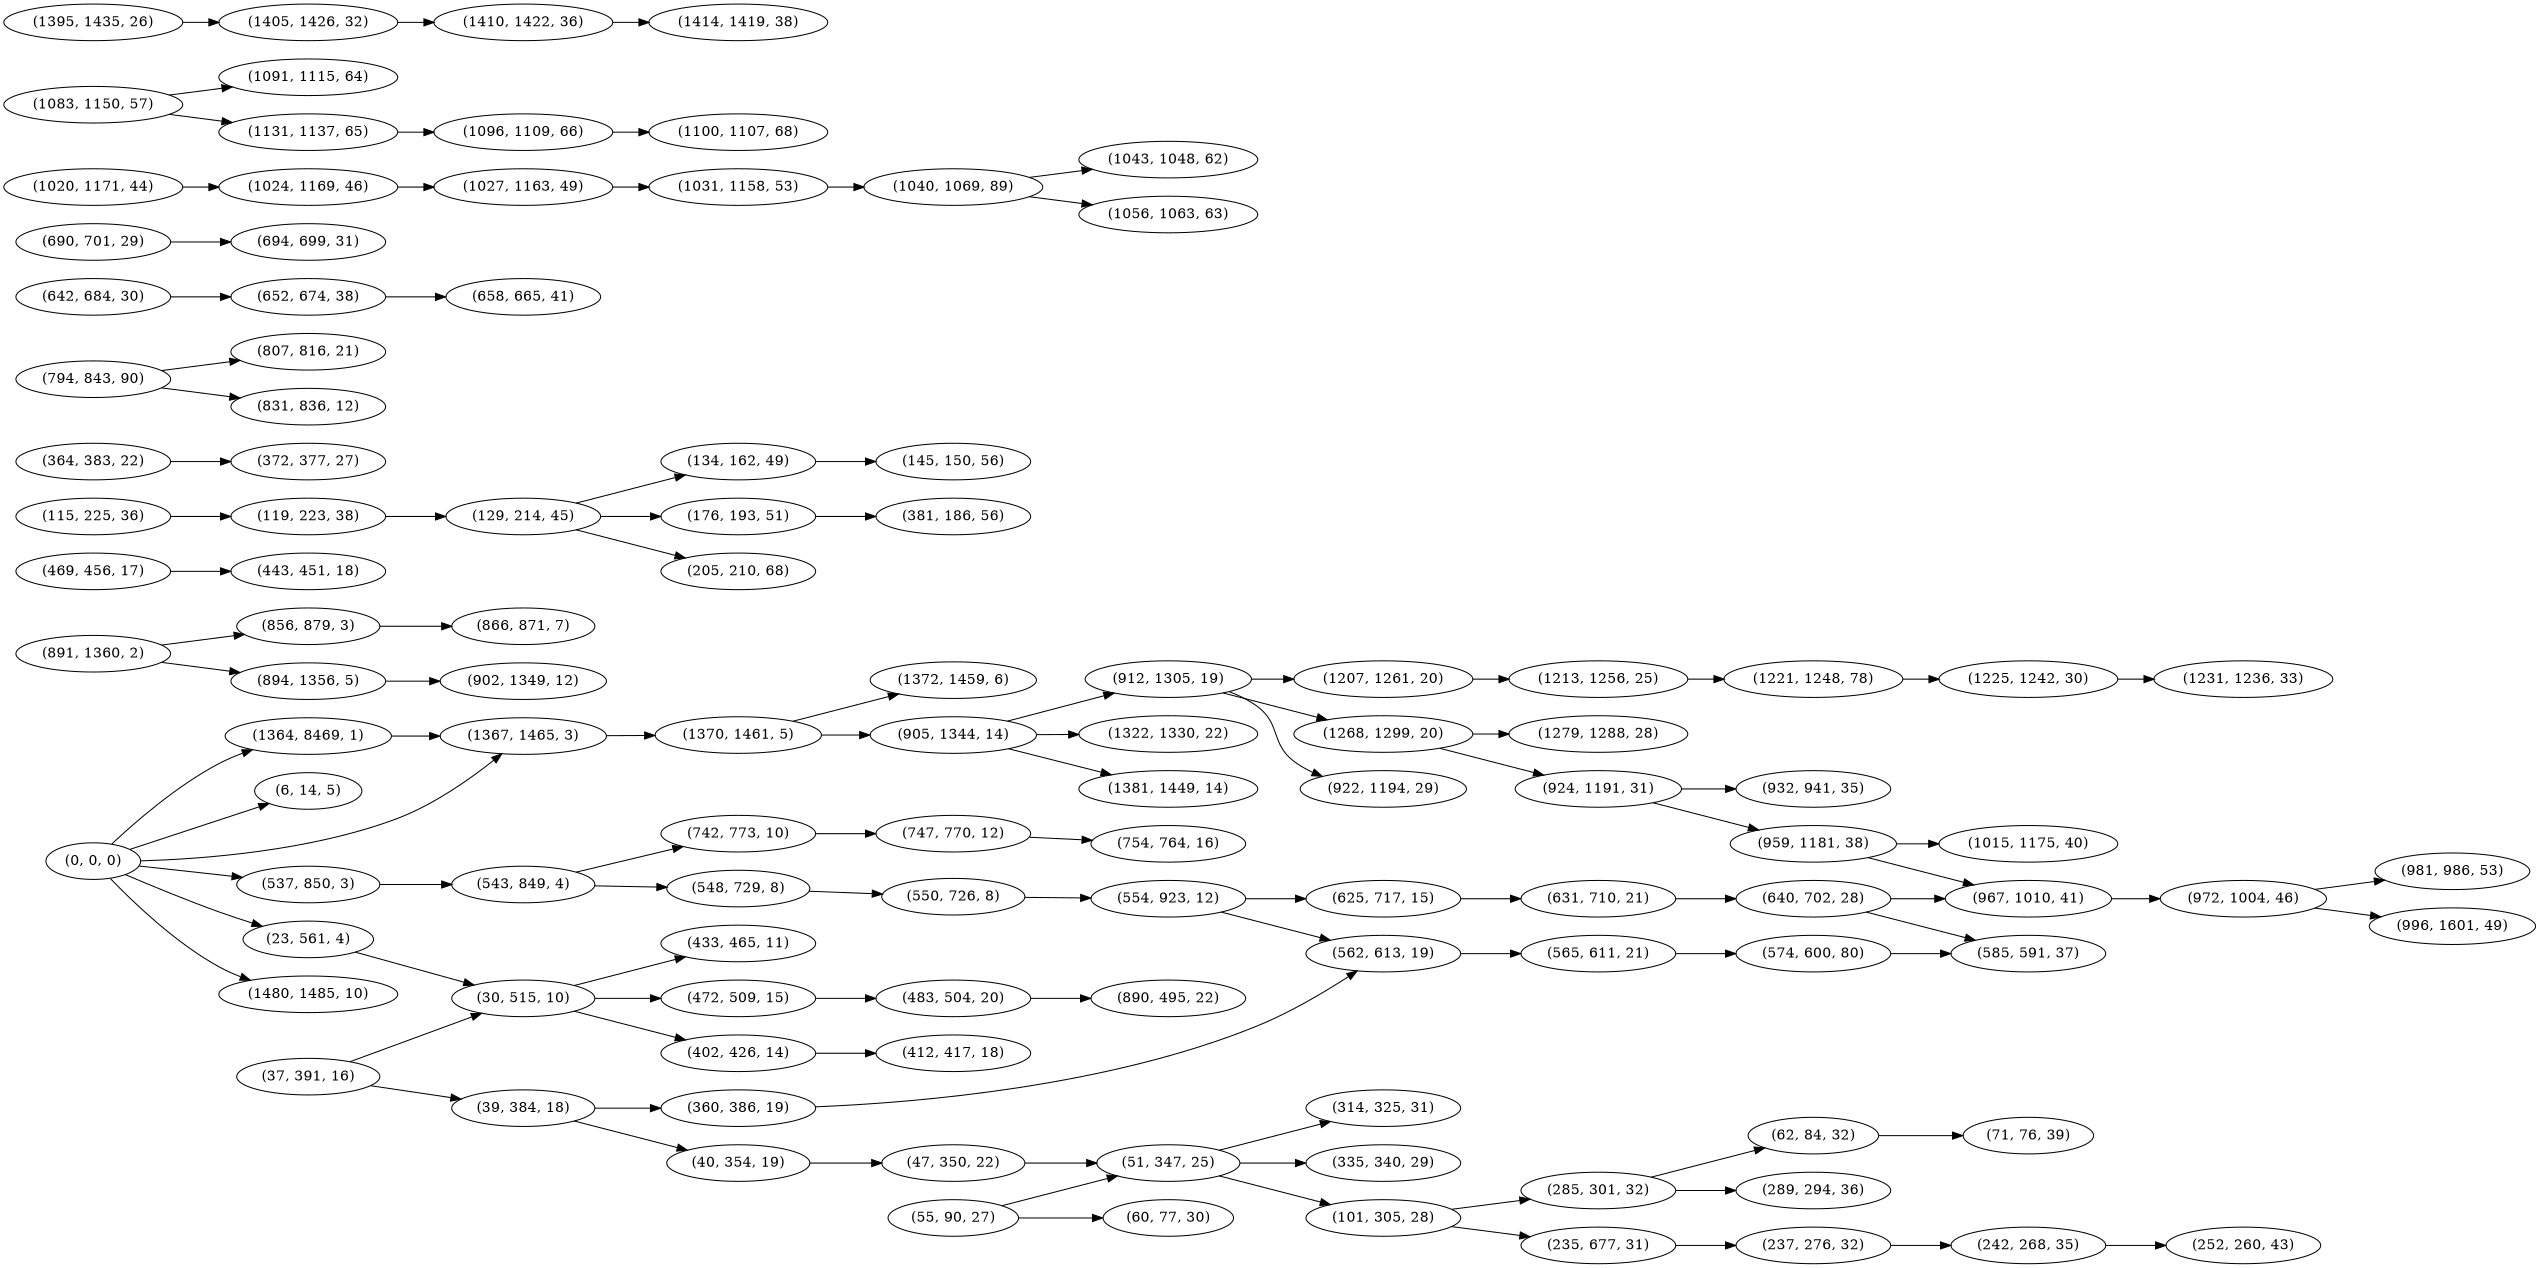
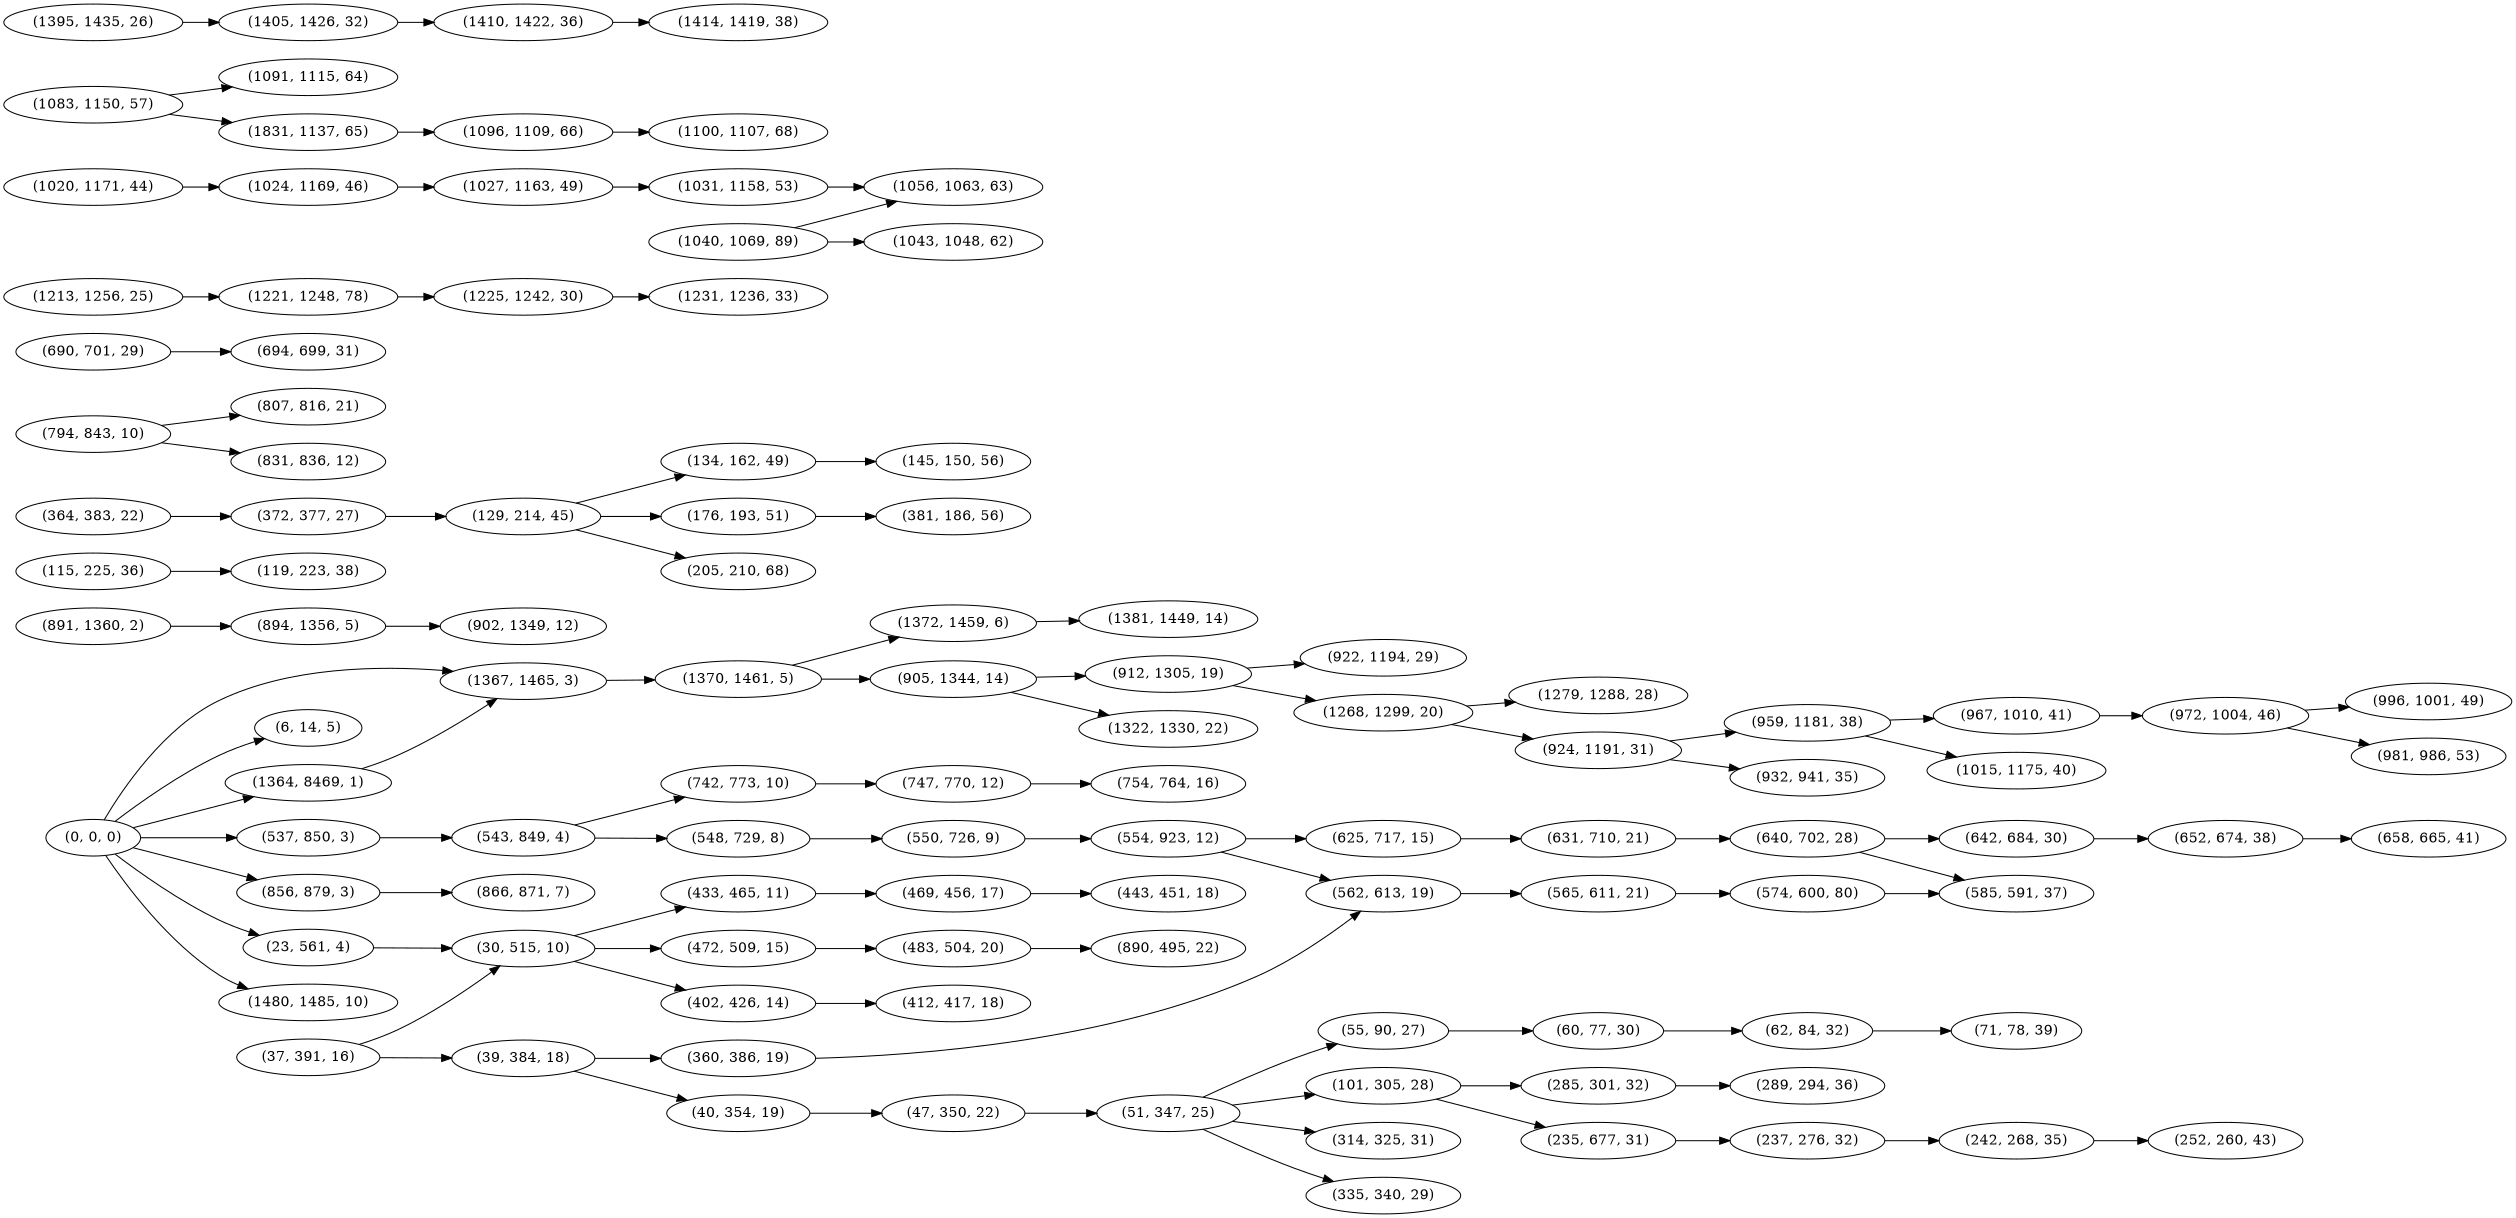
(308, 132) -> (308, 132)
(841, 187) -> (841, 187)
(93, 379) -> (93, 434)
(410, 516) -> (410, 516)
(198, 640) -> (190, 862)
(1383, 679) -> none
(1055, 761) -> (1053, 621)
none -> (840, 894)
(953, 897) -> (953, 839)
(1913, 899) -> (1907, 839)
(2452, 926) -> (2429, 702)
(2028, 1136) -> (2016, 1031)
(1703, 1164) -> (1698, 1031)
(1055, 1192) -> (1264, 1070)
